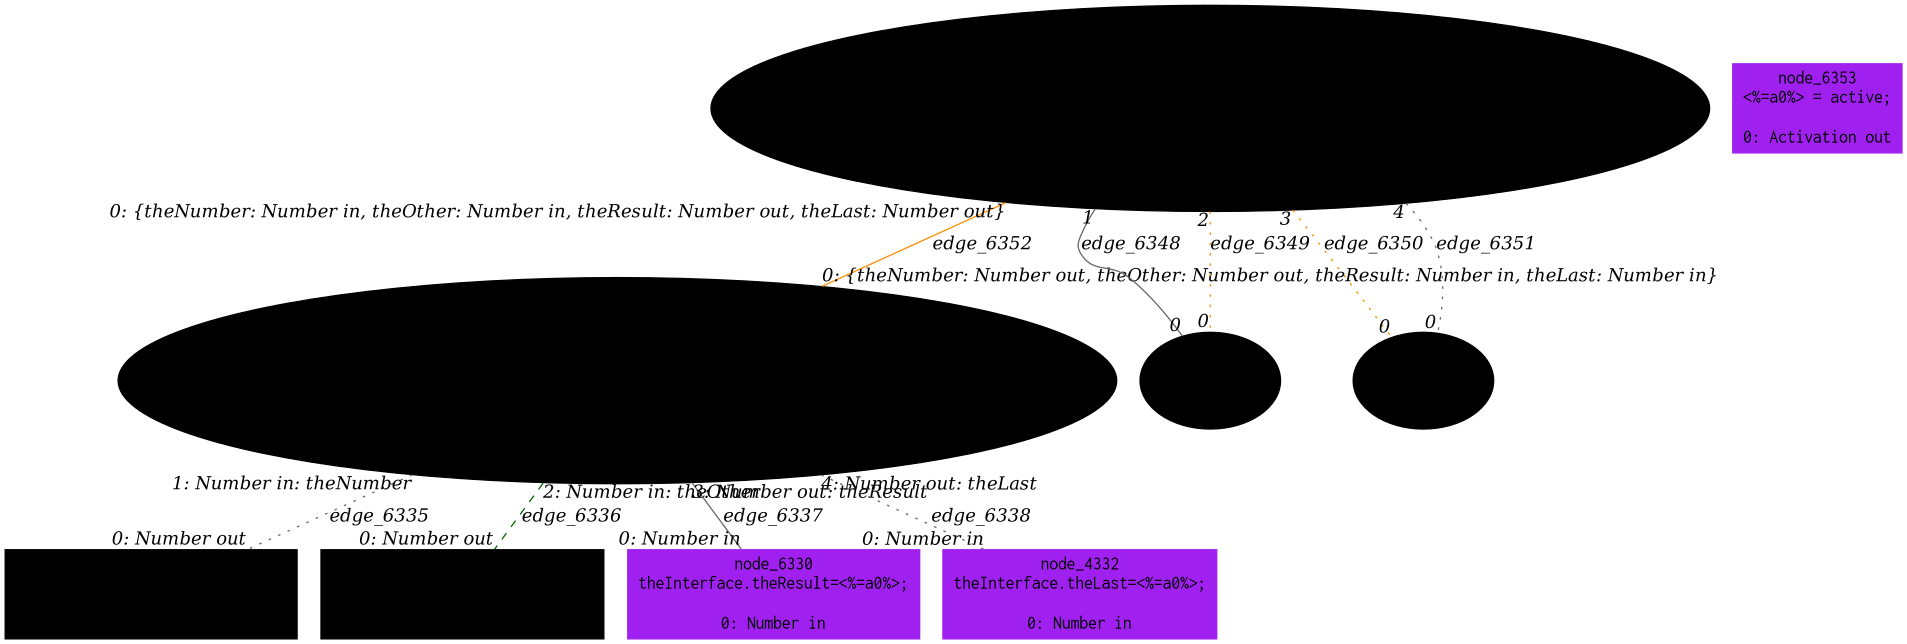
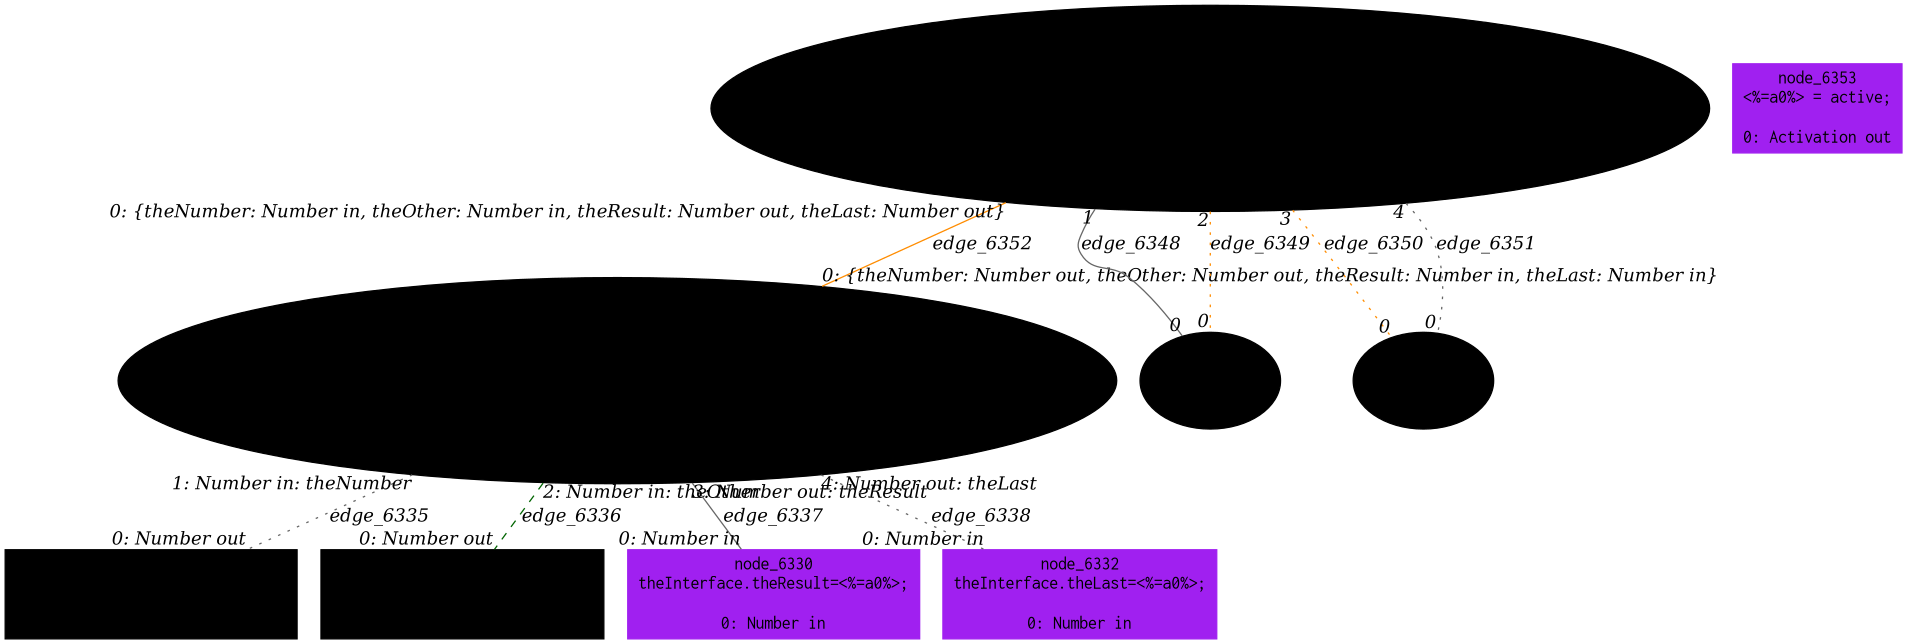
(1080, 594) -> (1080, 594)
